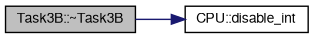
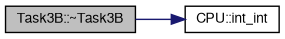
(247, 19) -> (232, 19)
